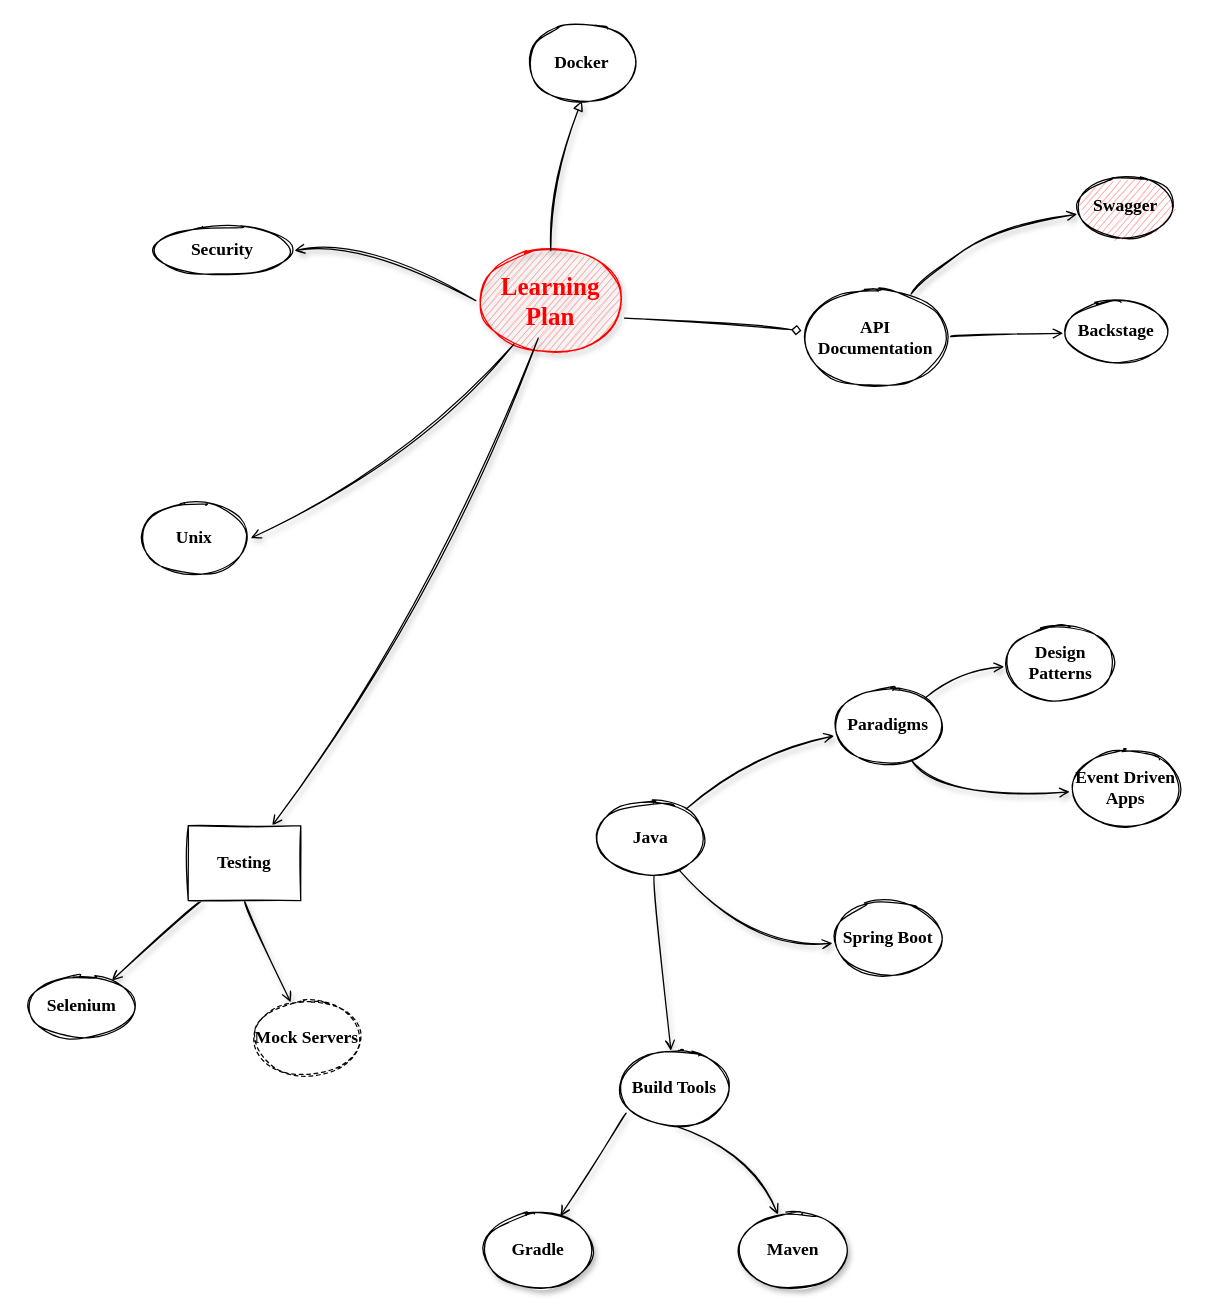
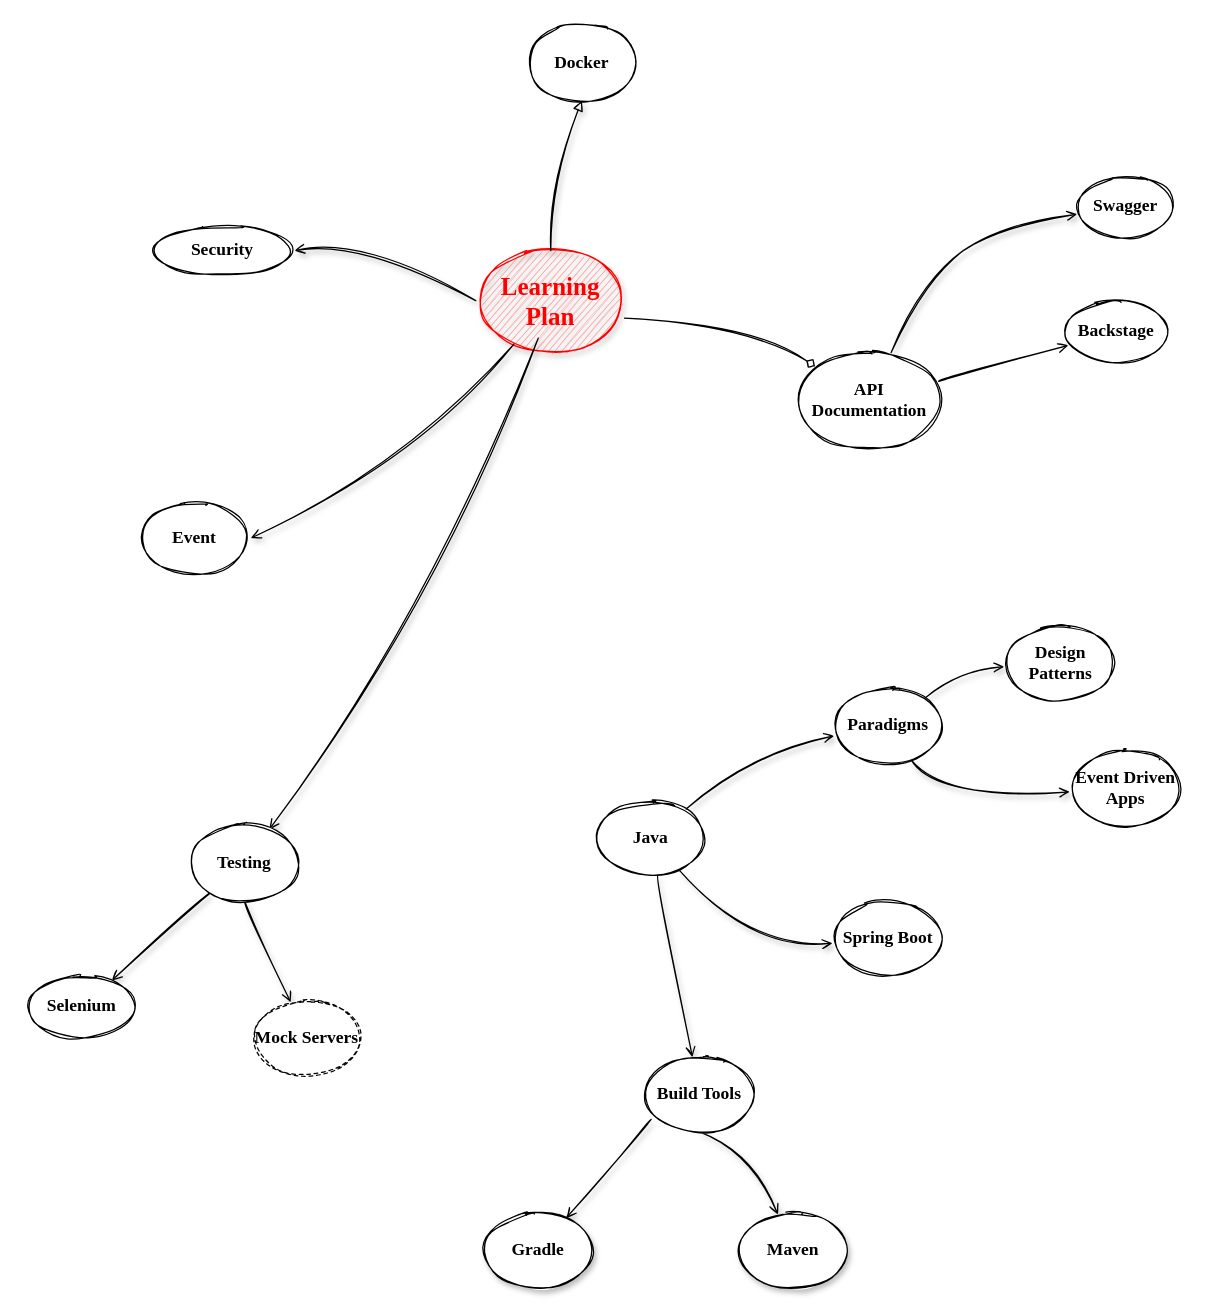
(1126, 207) -> (1126, 207)
(876, 338) -> (869, 401)
(194, 538) -> (194, 538)
(244, 863) -> (244, 863)
(674, 1088) -> (699, 1094)
